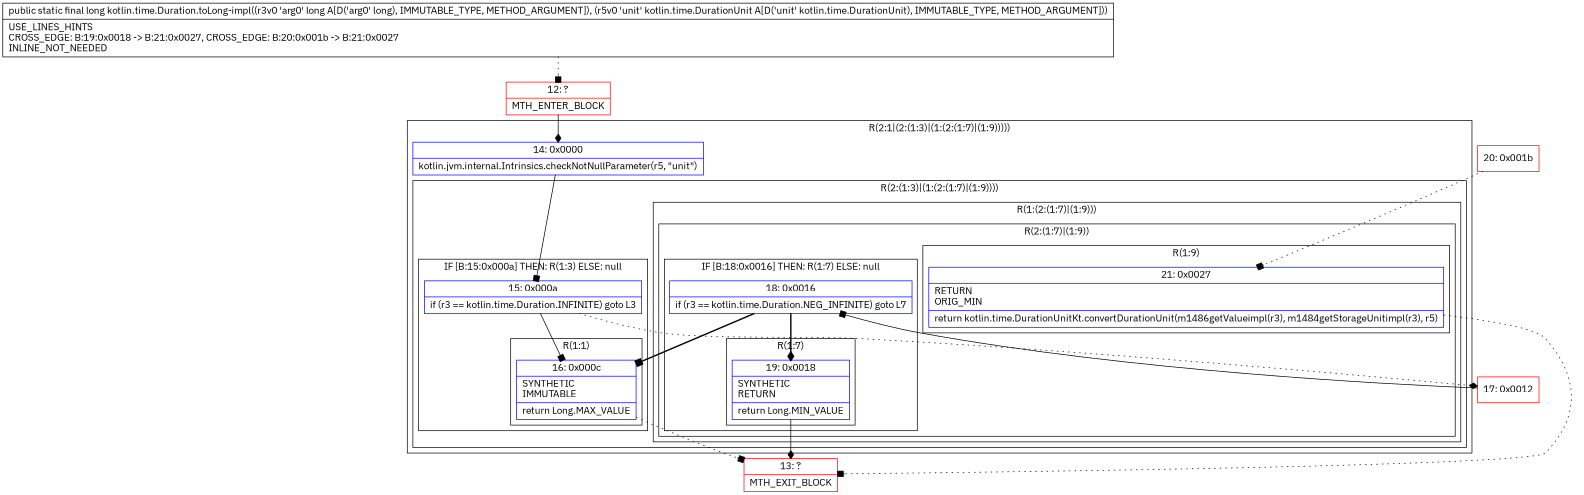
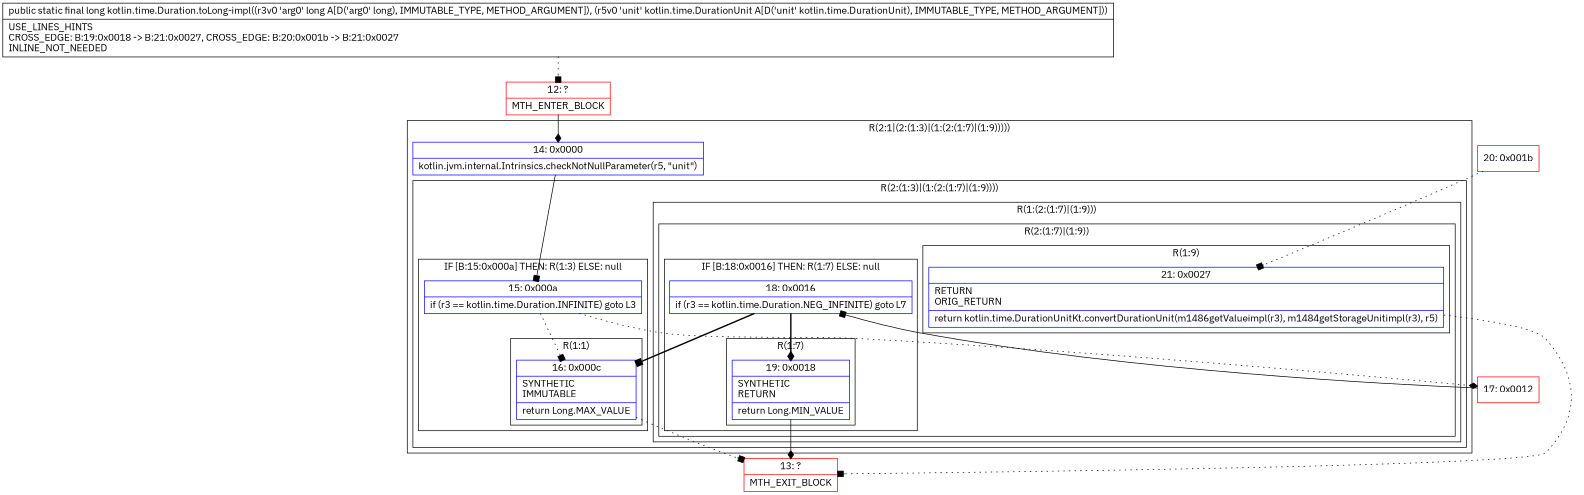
(958, 302) -> (968, 302)
(550, 334) -> (550, 334)
